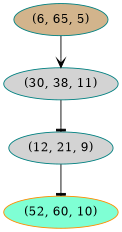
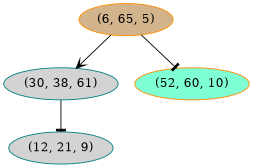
(61, 20) -> (126, 20)
(61, 84) -> (61, 84)
(61, 178) -> (157, 50)
